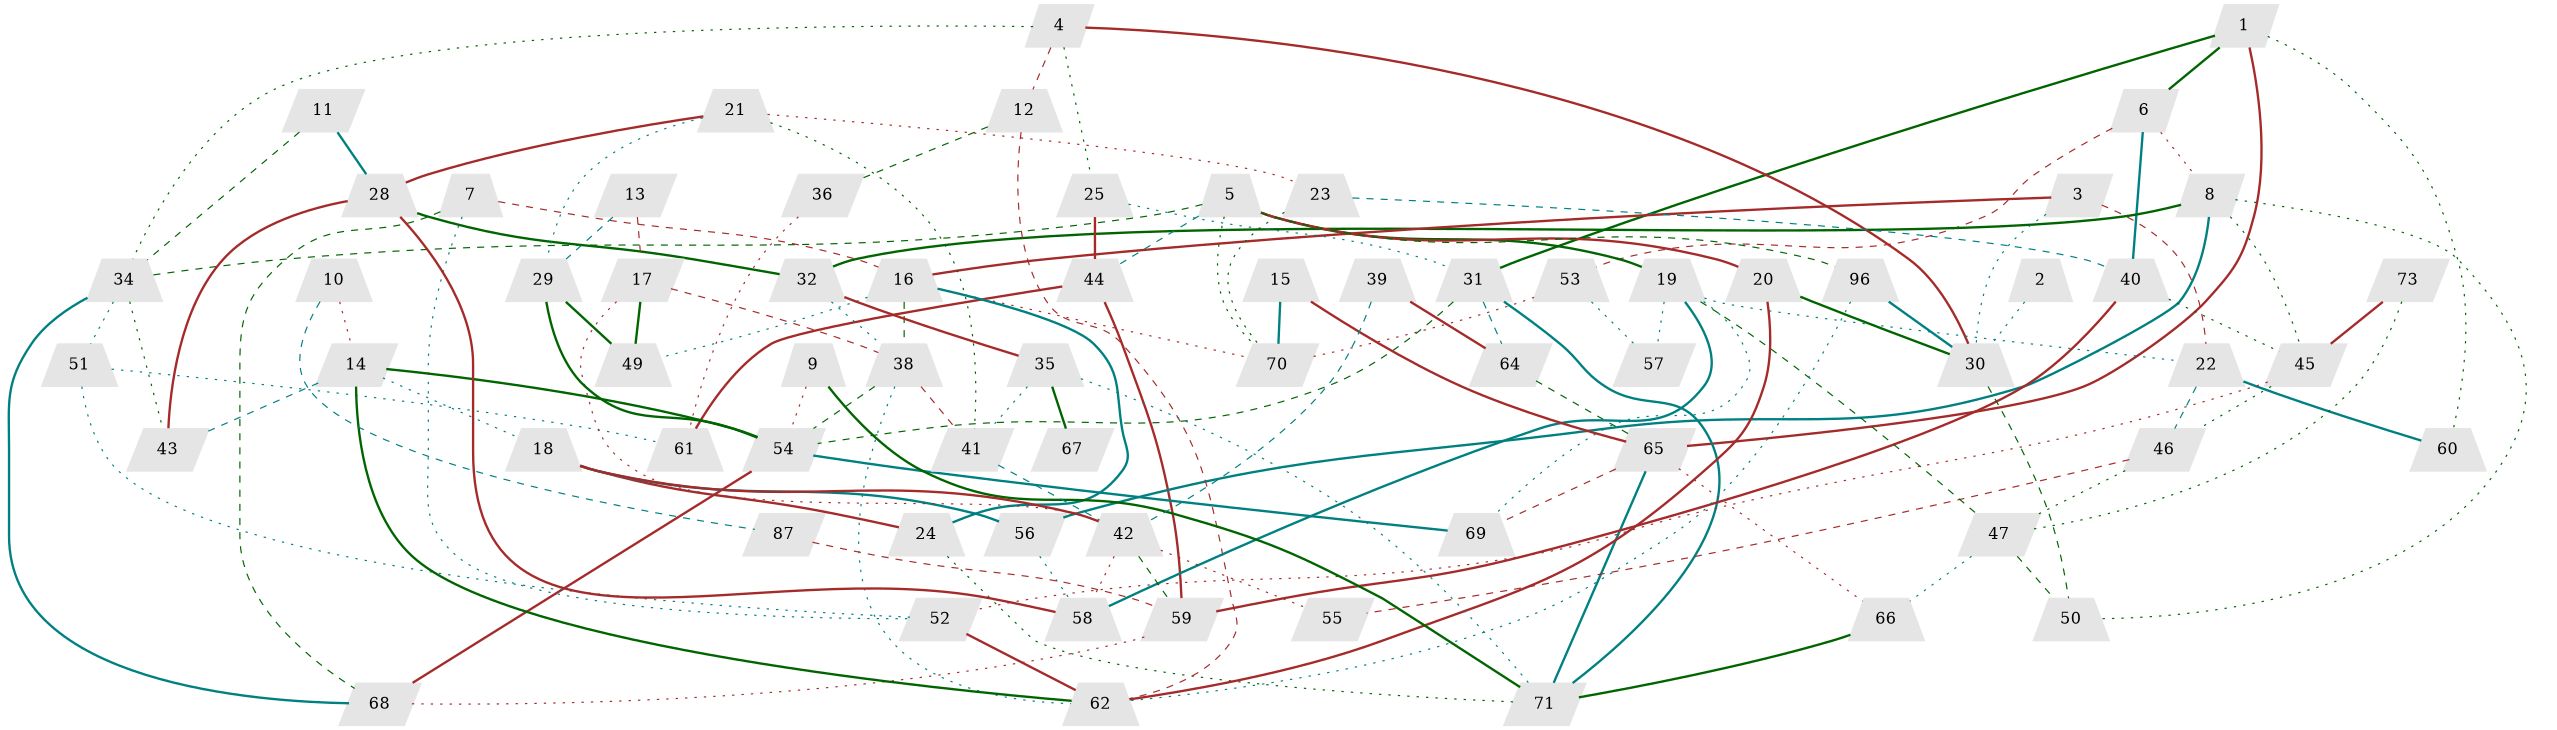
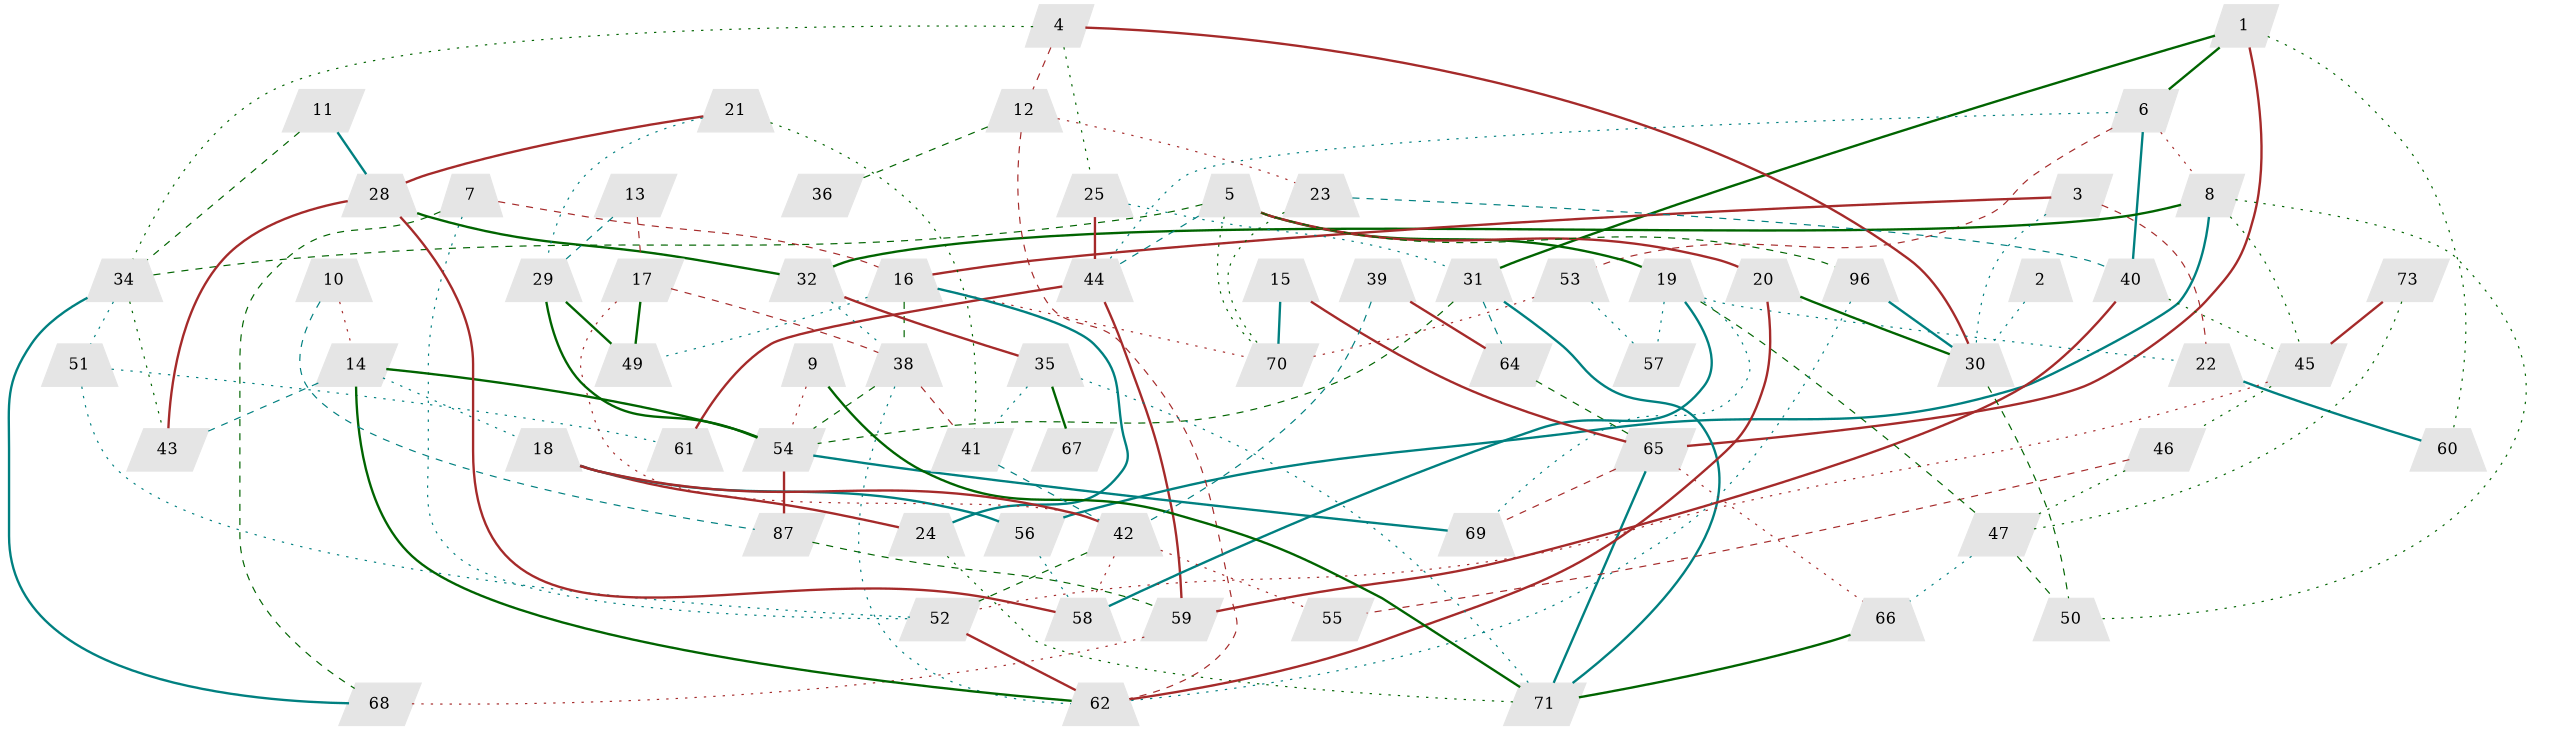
none -> (1594, 131)
(1033, 139) -> (1178, 147)
(729, 314) -> none
(2181, 416) -> none
(985, 571) -> (985, 571)
(582, 577) -> (784, 484)
(1153, 577) -> (1019, 583)
